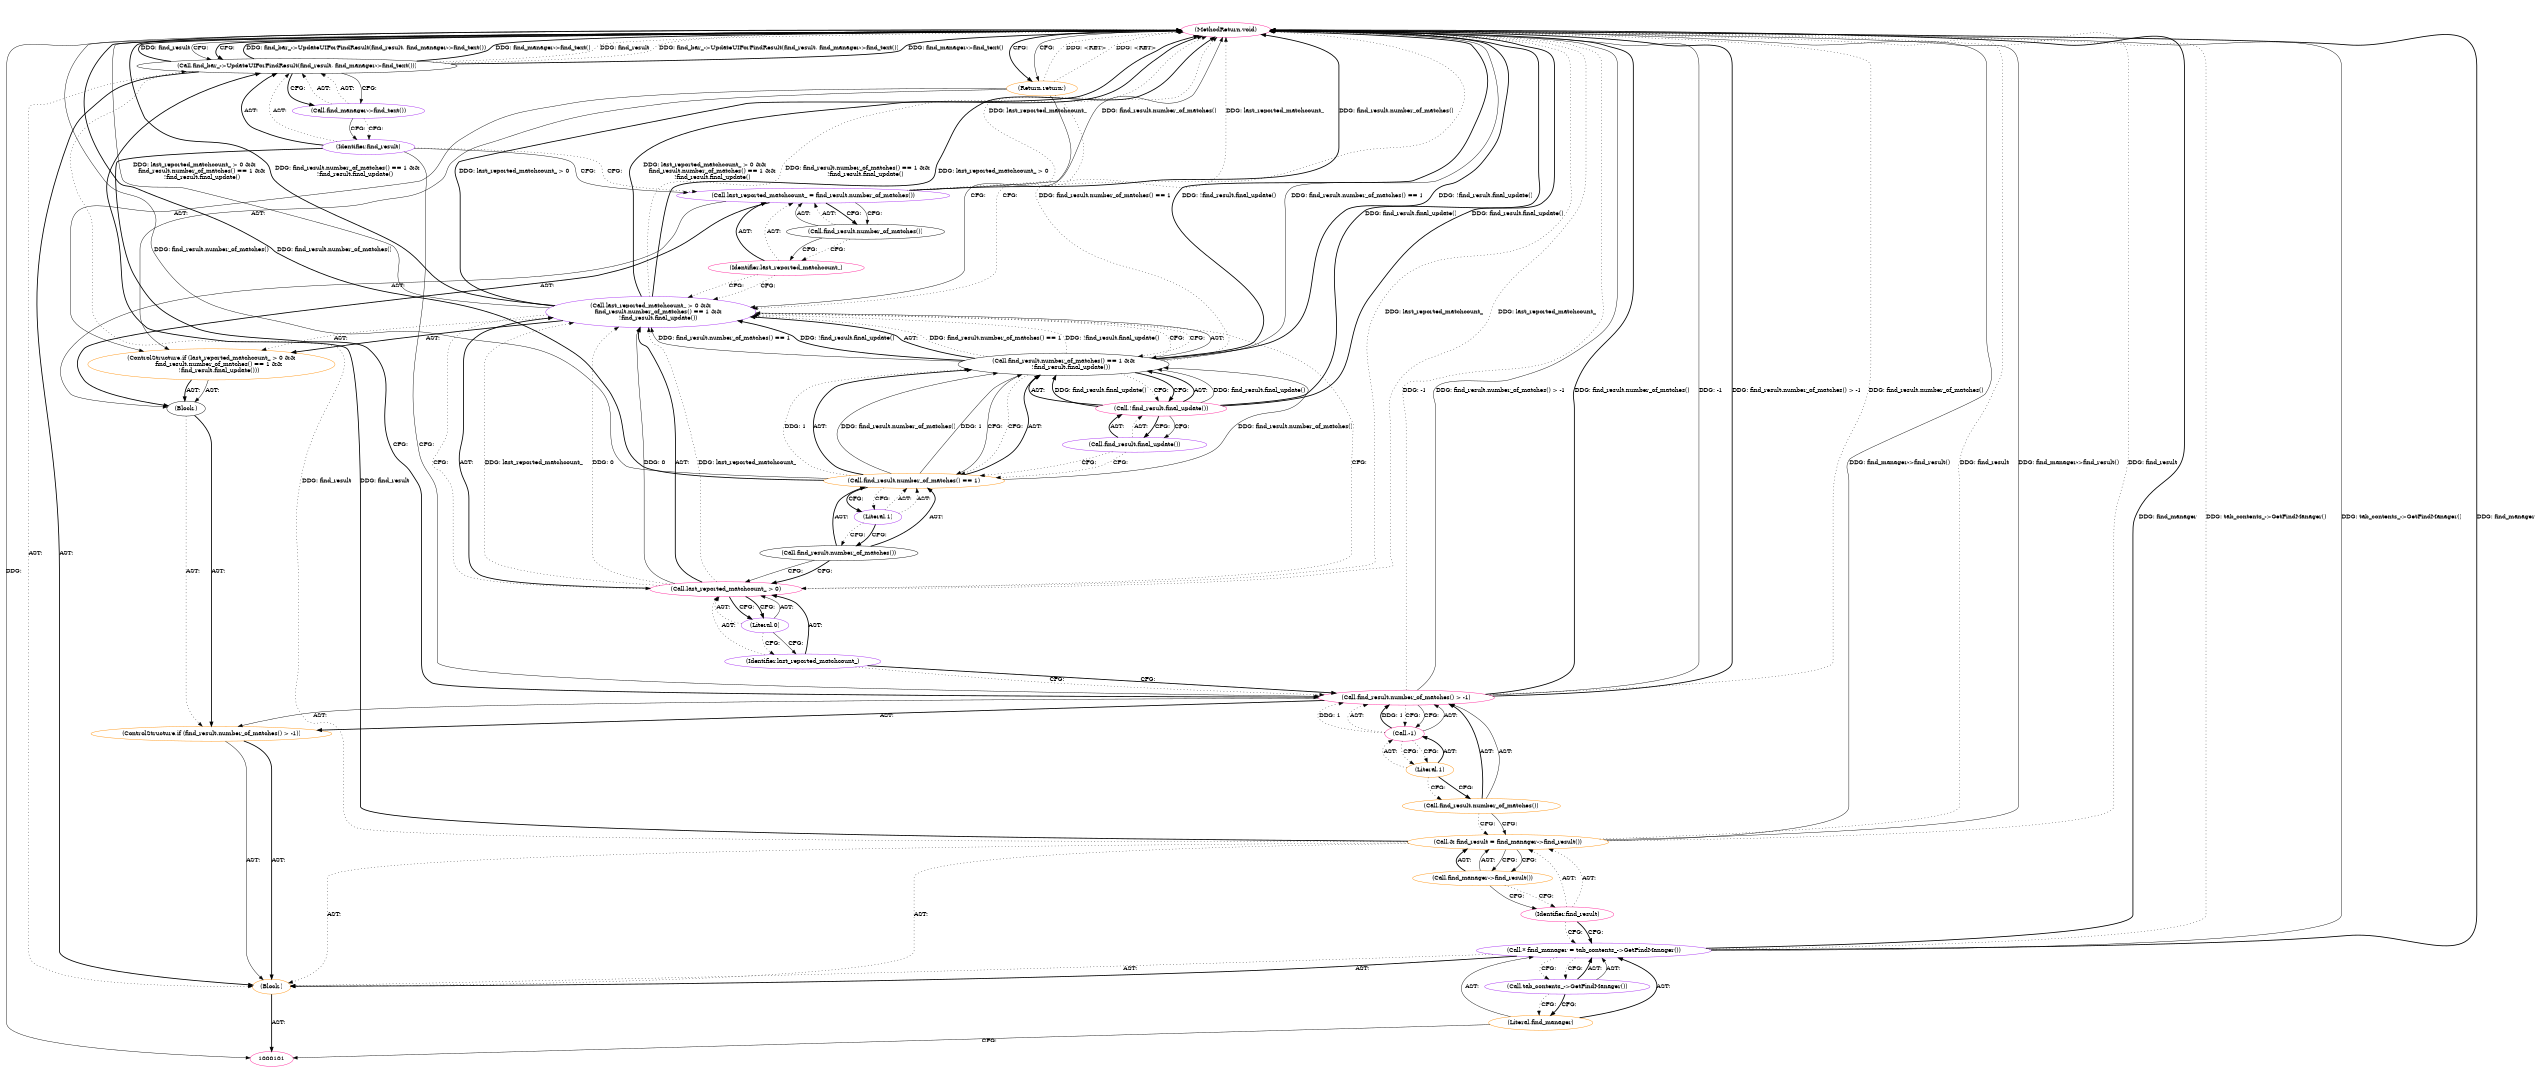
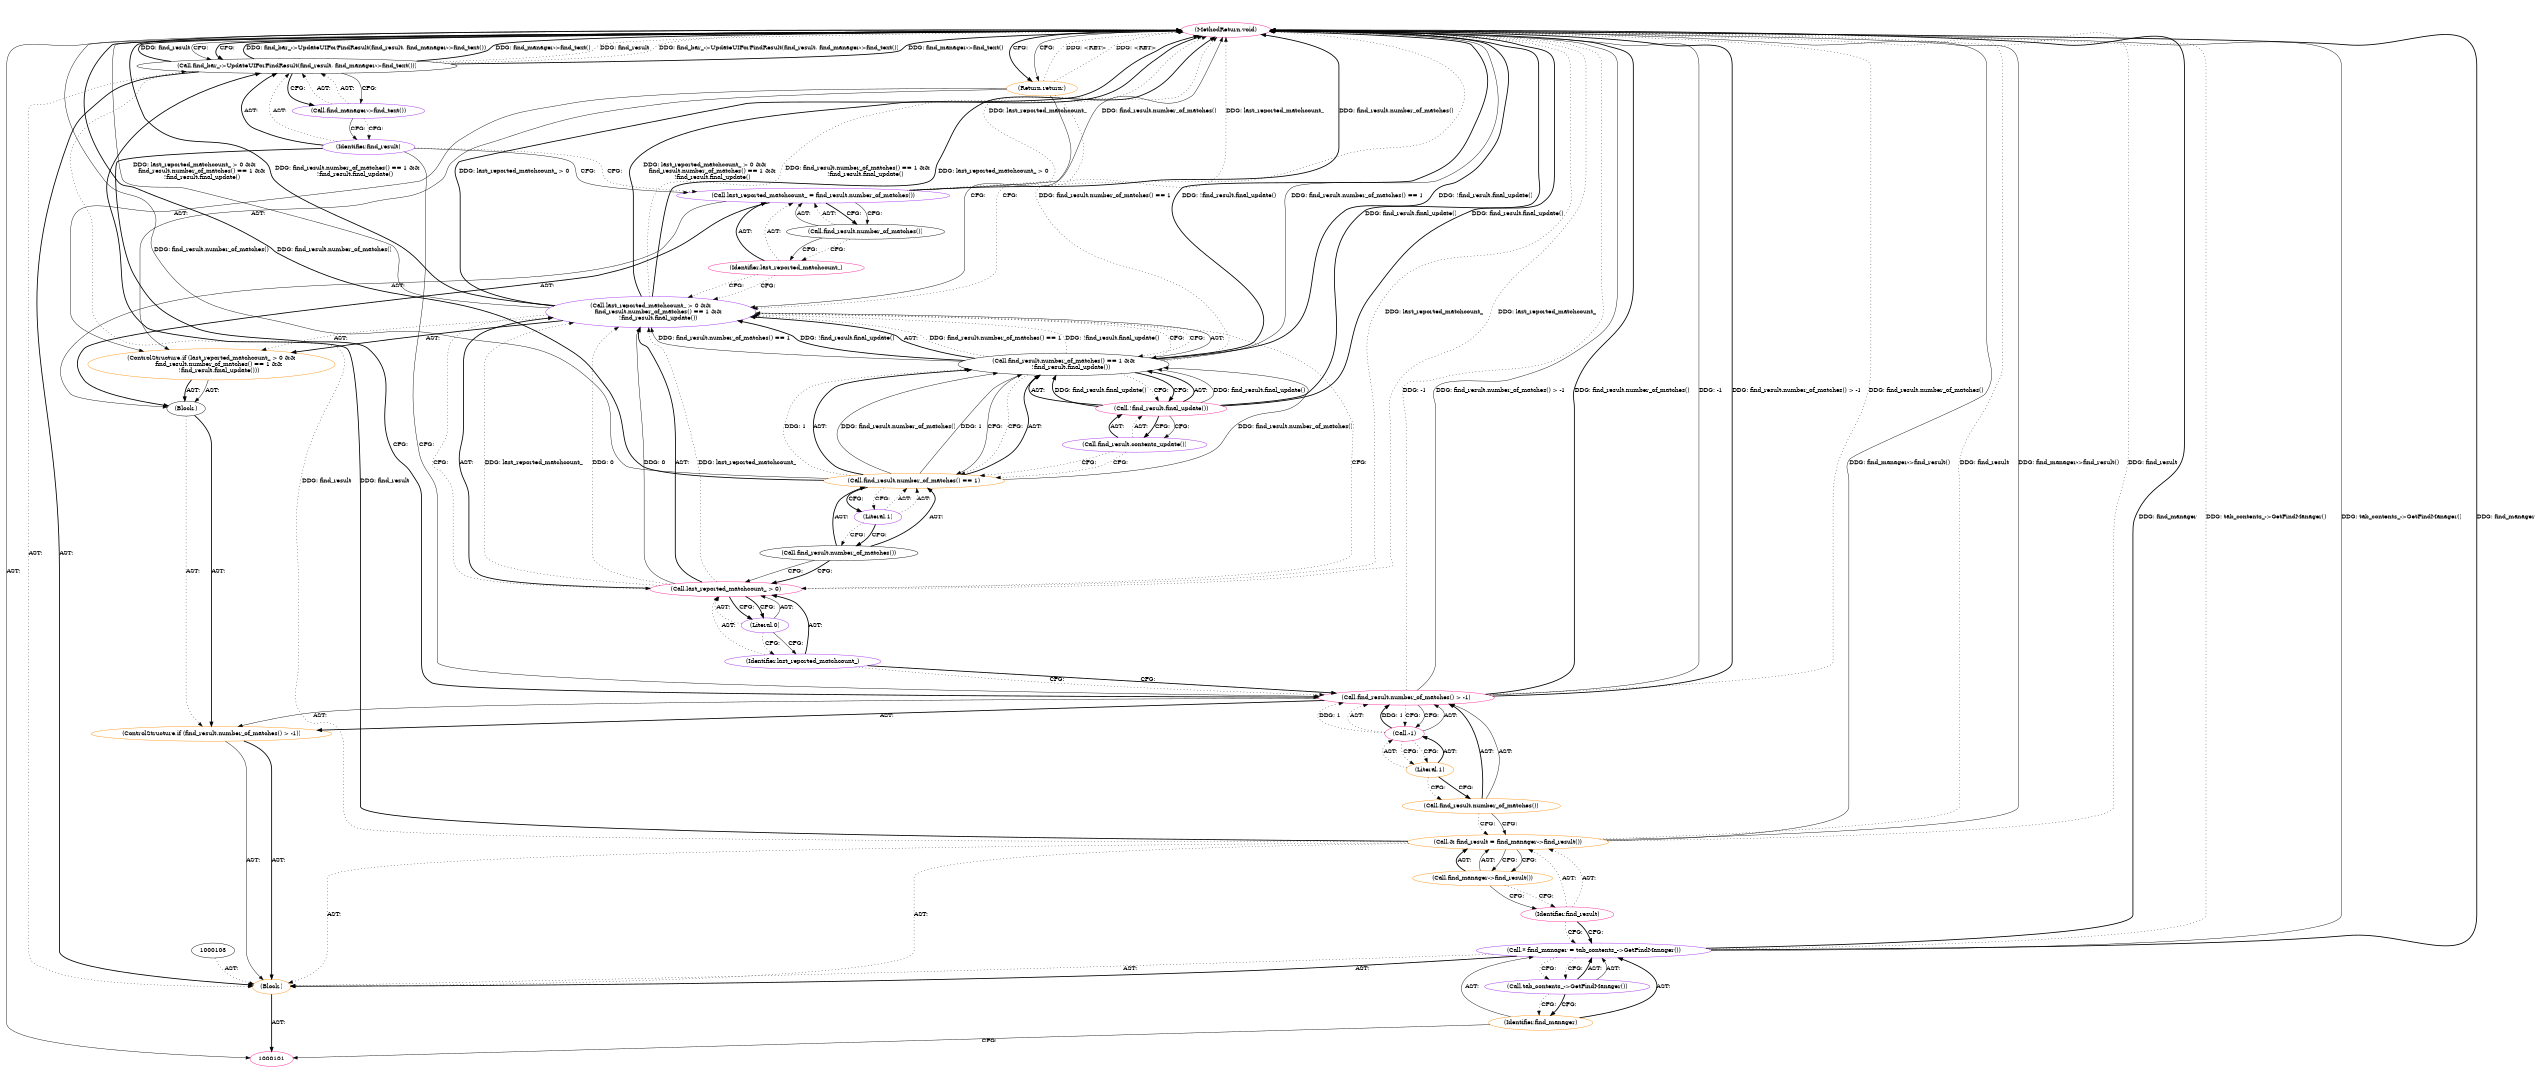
(1135, 445) -> (1135, 445)
(15, 571) -> (15, 571)
none -> (213, 951)
(1541, 1023) -> (1541, 1023)
